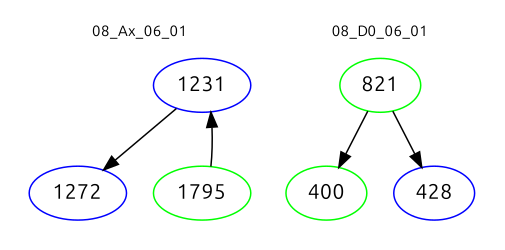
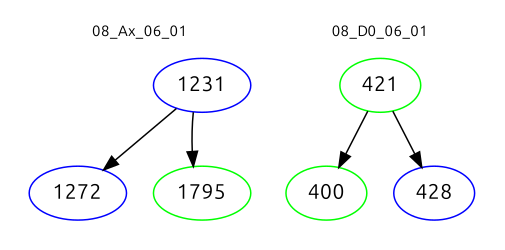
(380, 85) -> (380, 85)
(212, 147) -> (192, 132)
